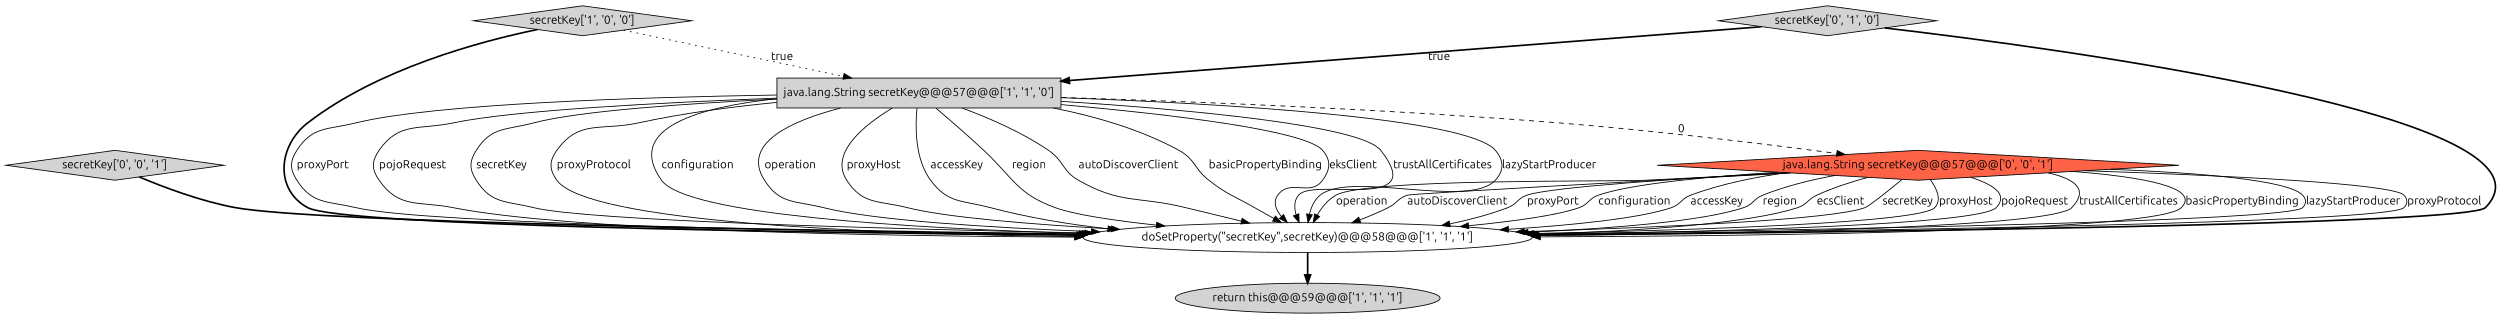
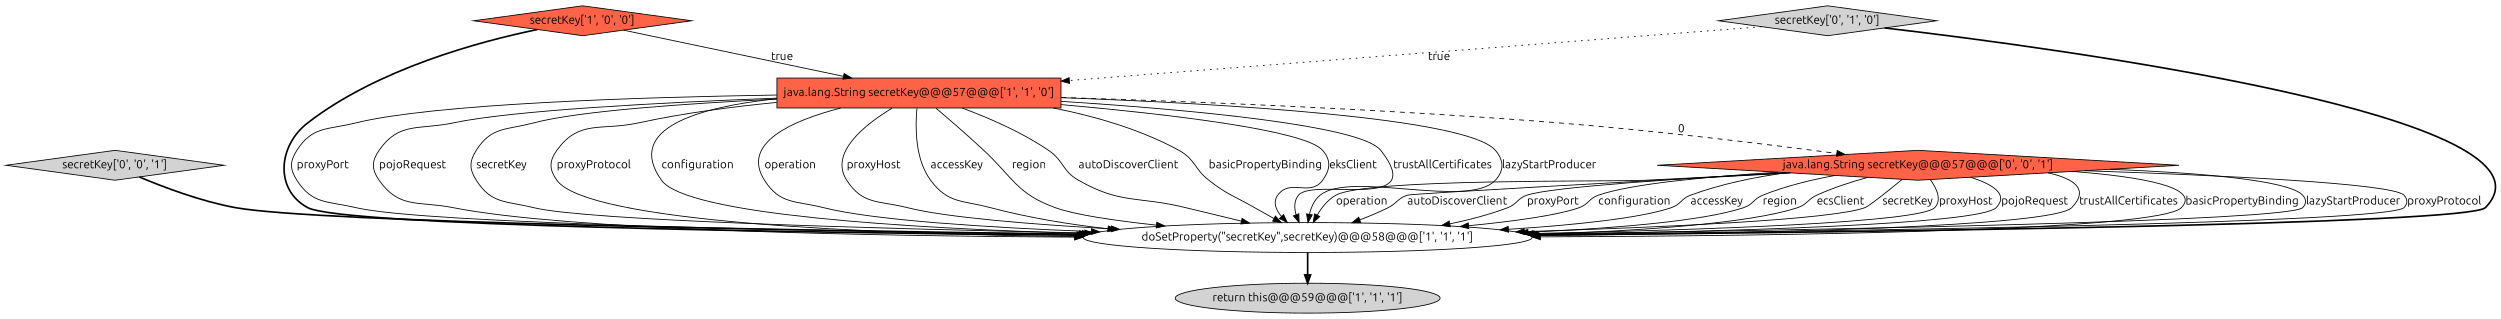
(583, 21) -> (583, 21)
(734, 53) -> (734, 53)
(1416, 54) -> (1416, 54)
(919, 93) -> (919, 93)
